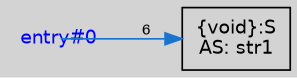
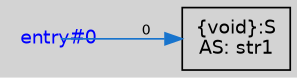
(147, 31) -> (147, 31)
